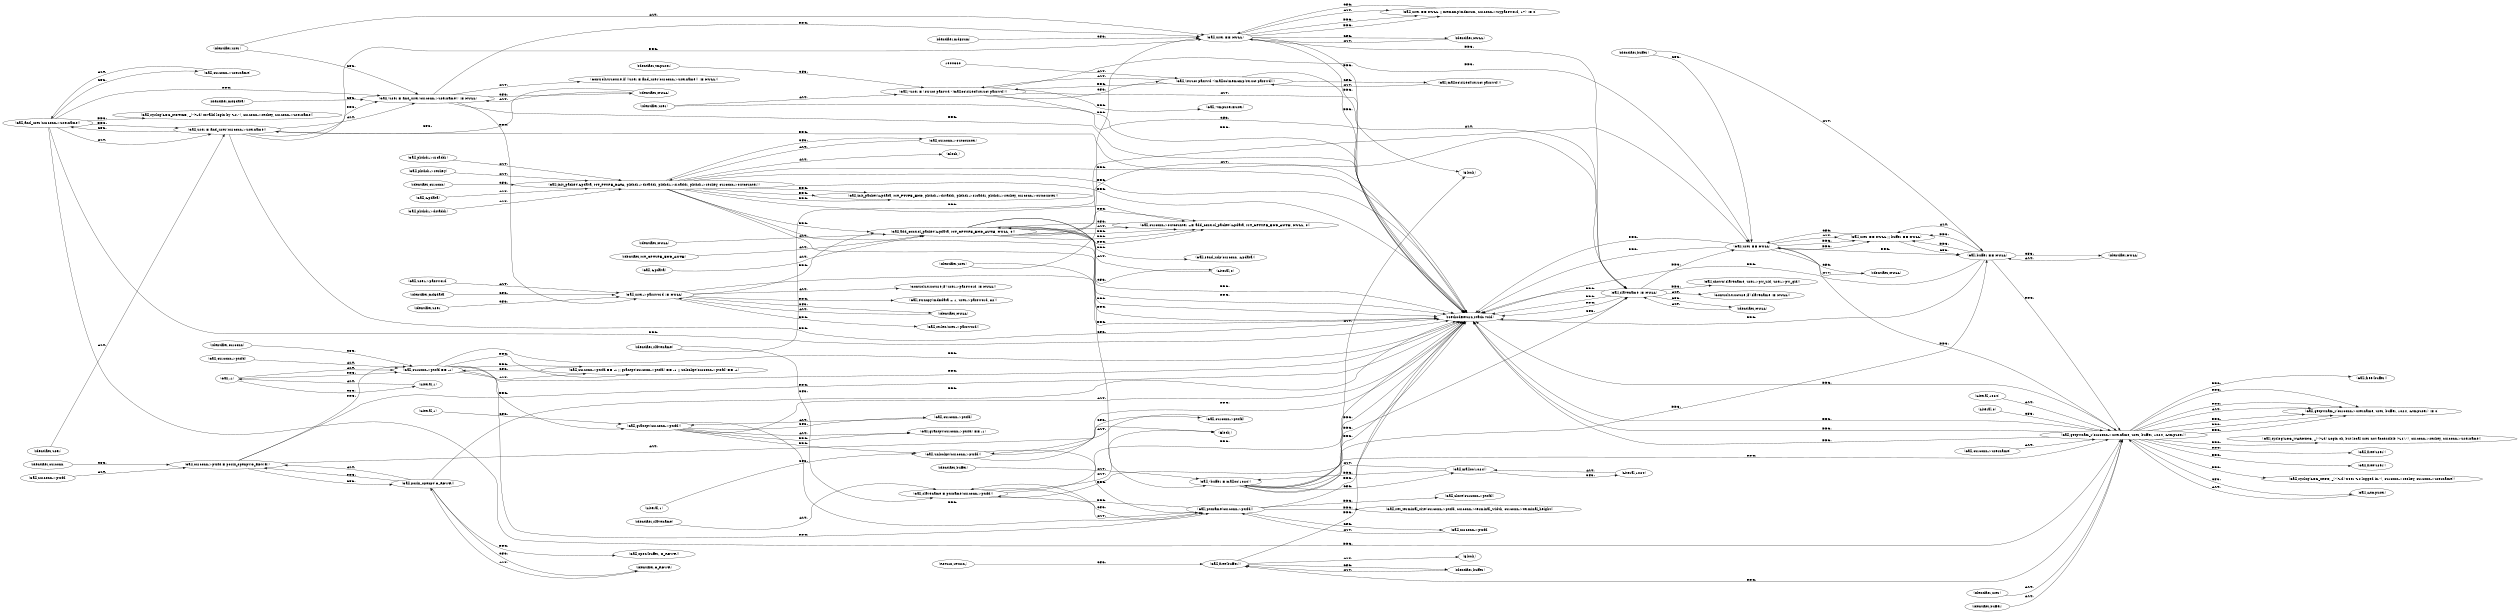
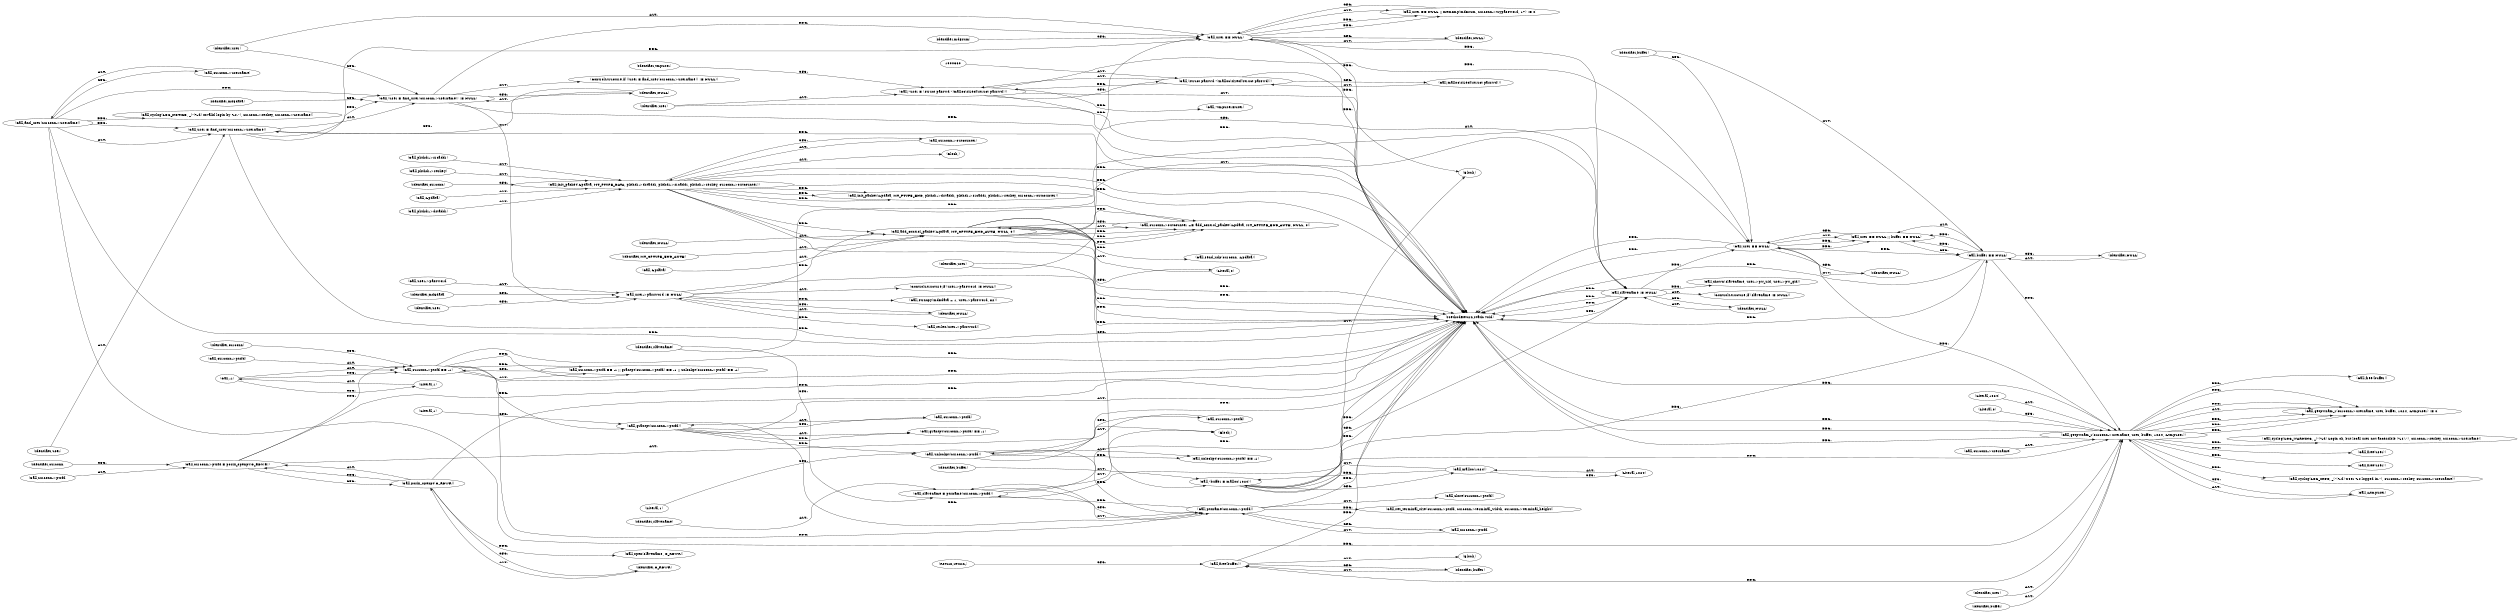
(1225, 81) -> (1225, 81)
(504, 125) -> (504, 125)
(125, 131) -> none
(1349, 428) -> (1349, 428)
none -> (1225, 459)
(1349, 501) -> (1349, 501)
(654, 554) -> (654, 554)
